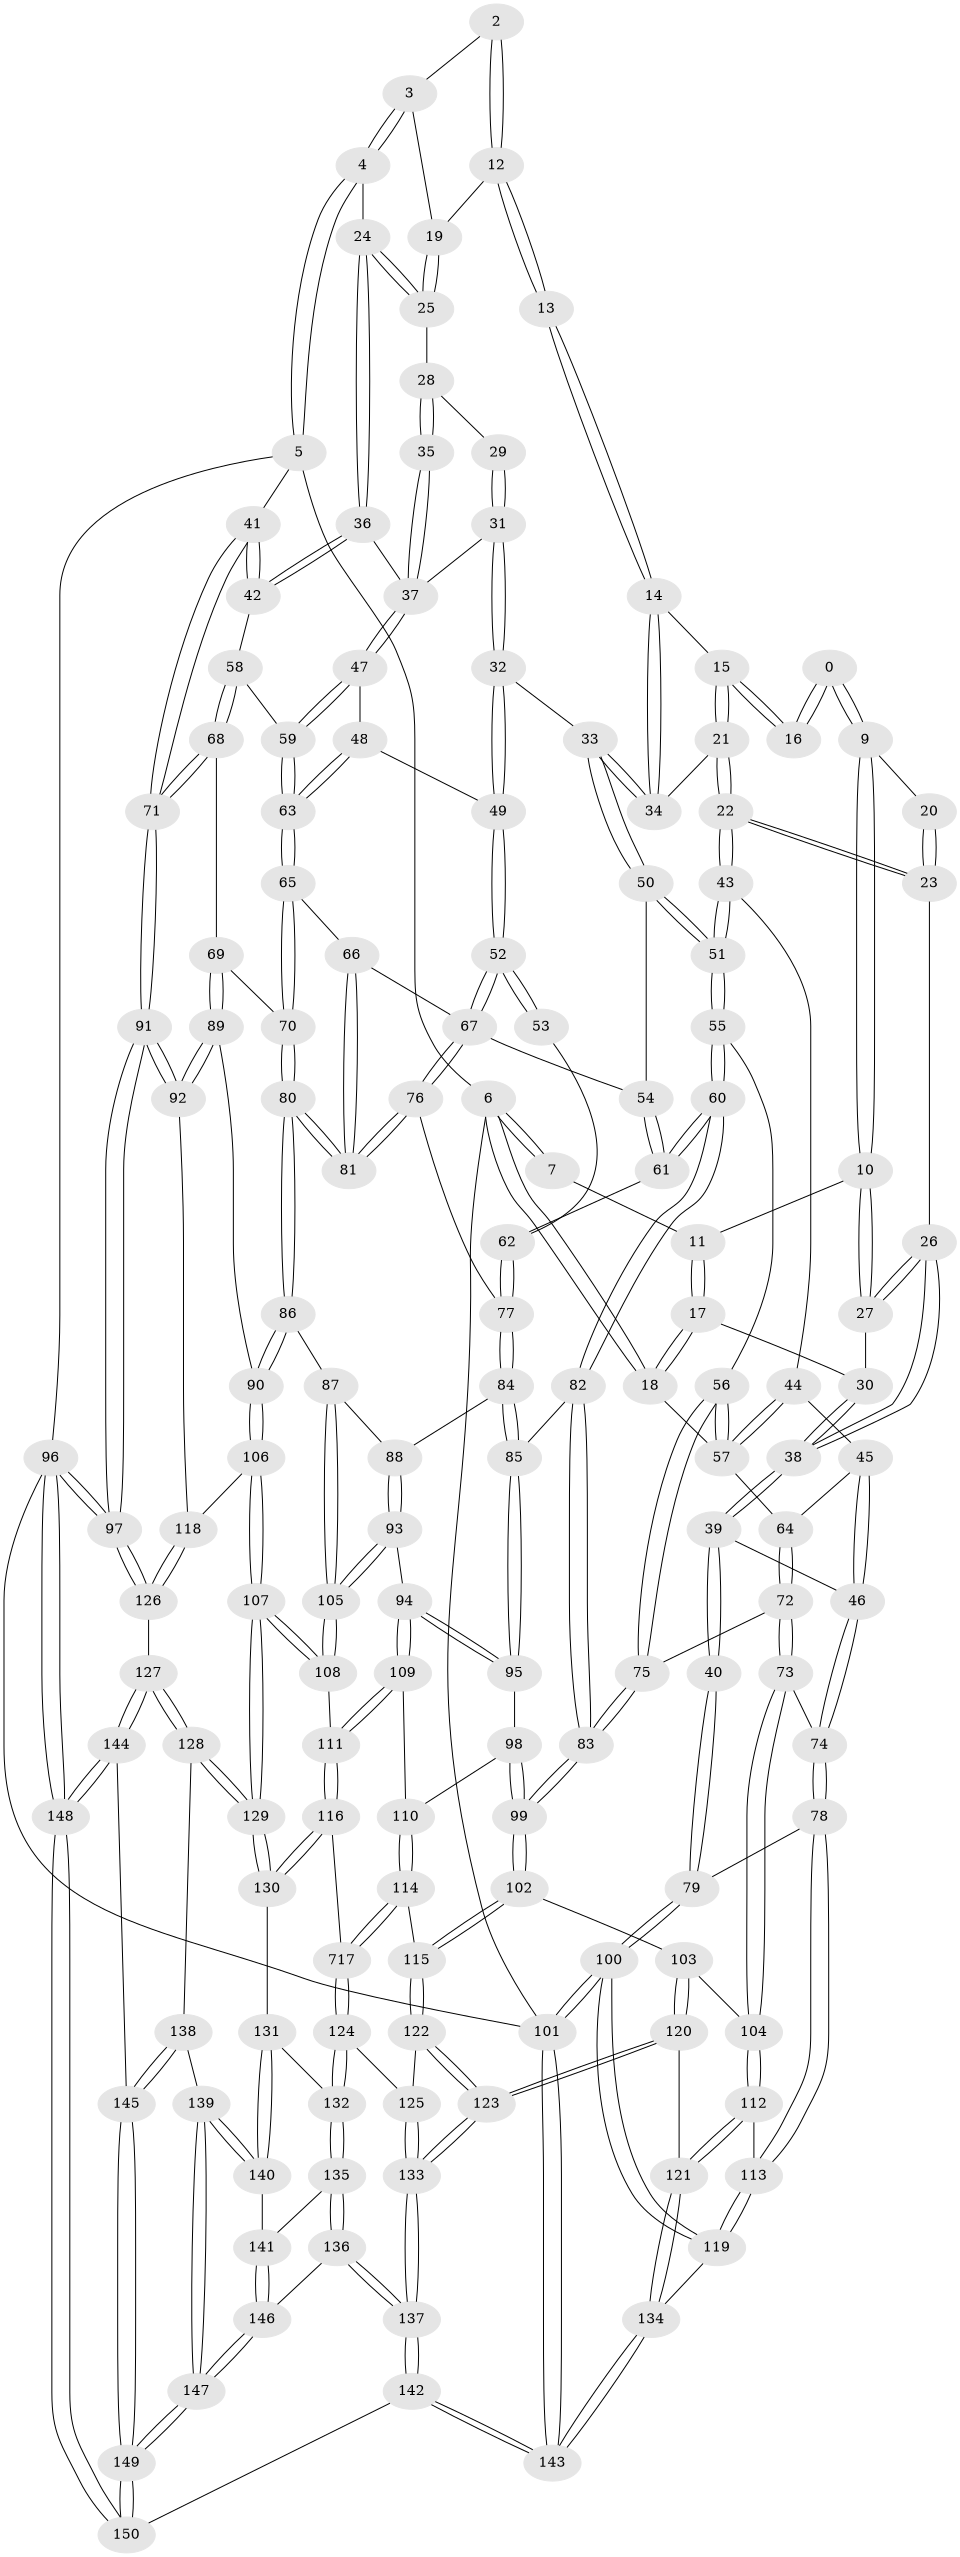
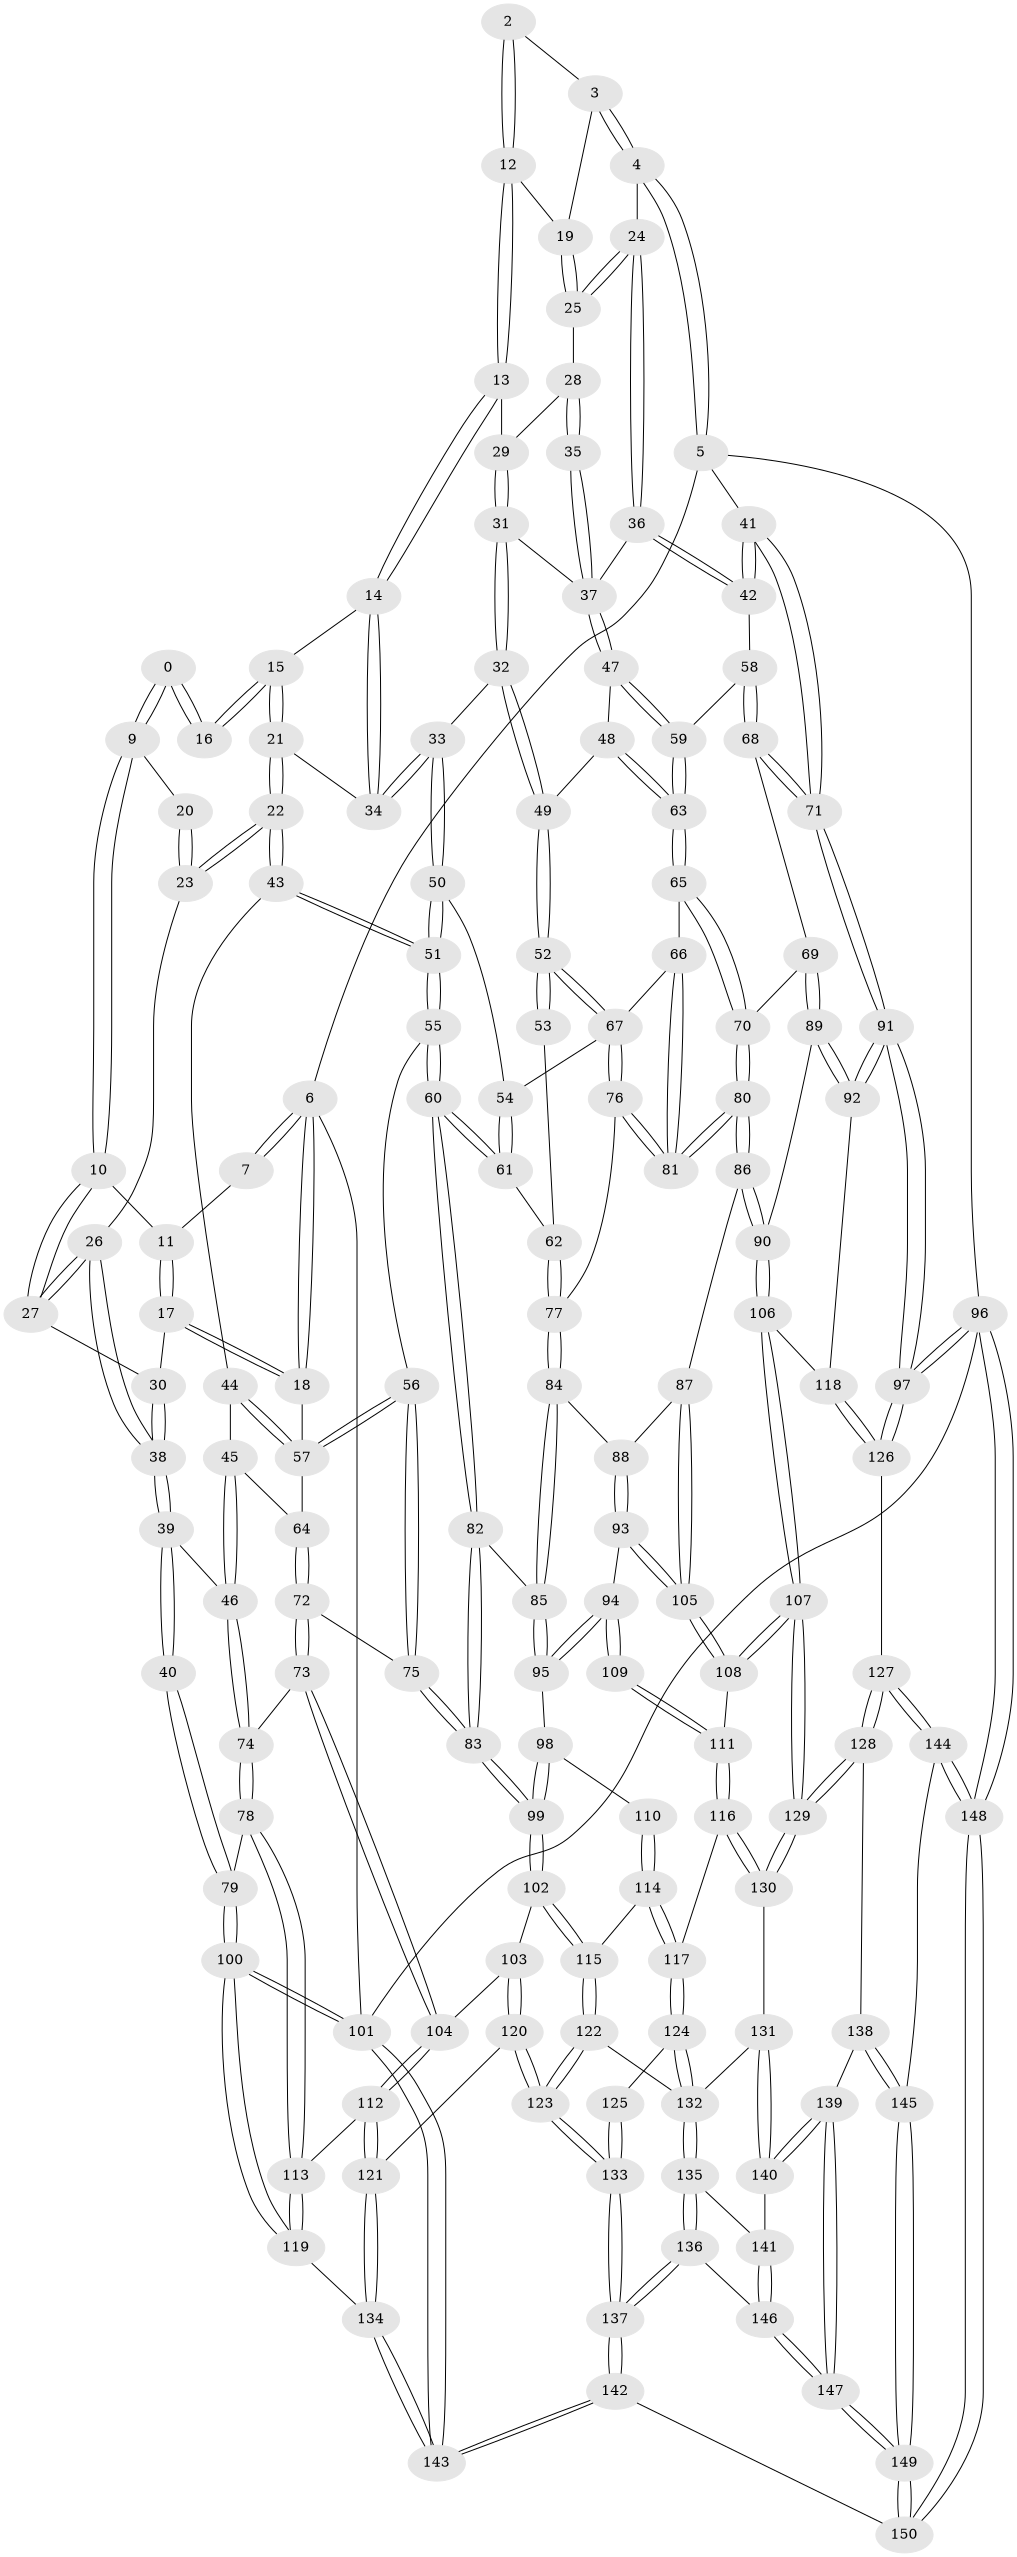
none -> (502, 417)
(404, 1745) -> none
(342, 1961) -> (677, 1961)
(414, 2068) -> (638, 2067)
